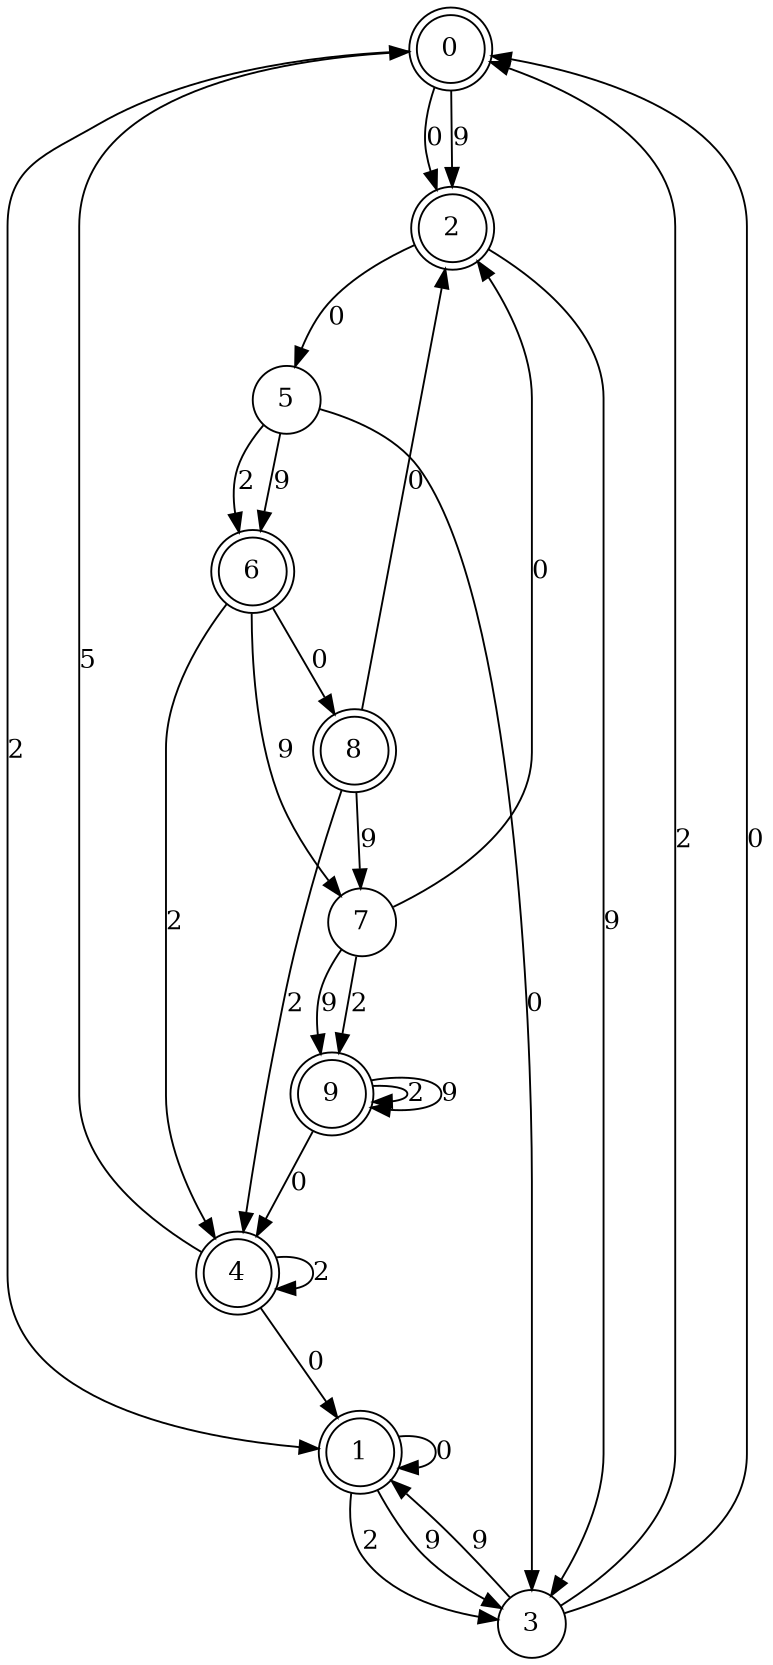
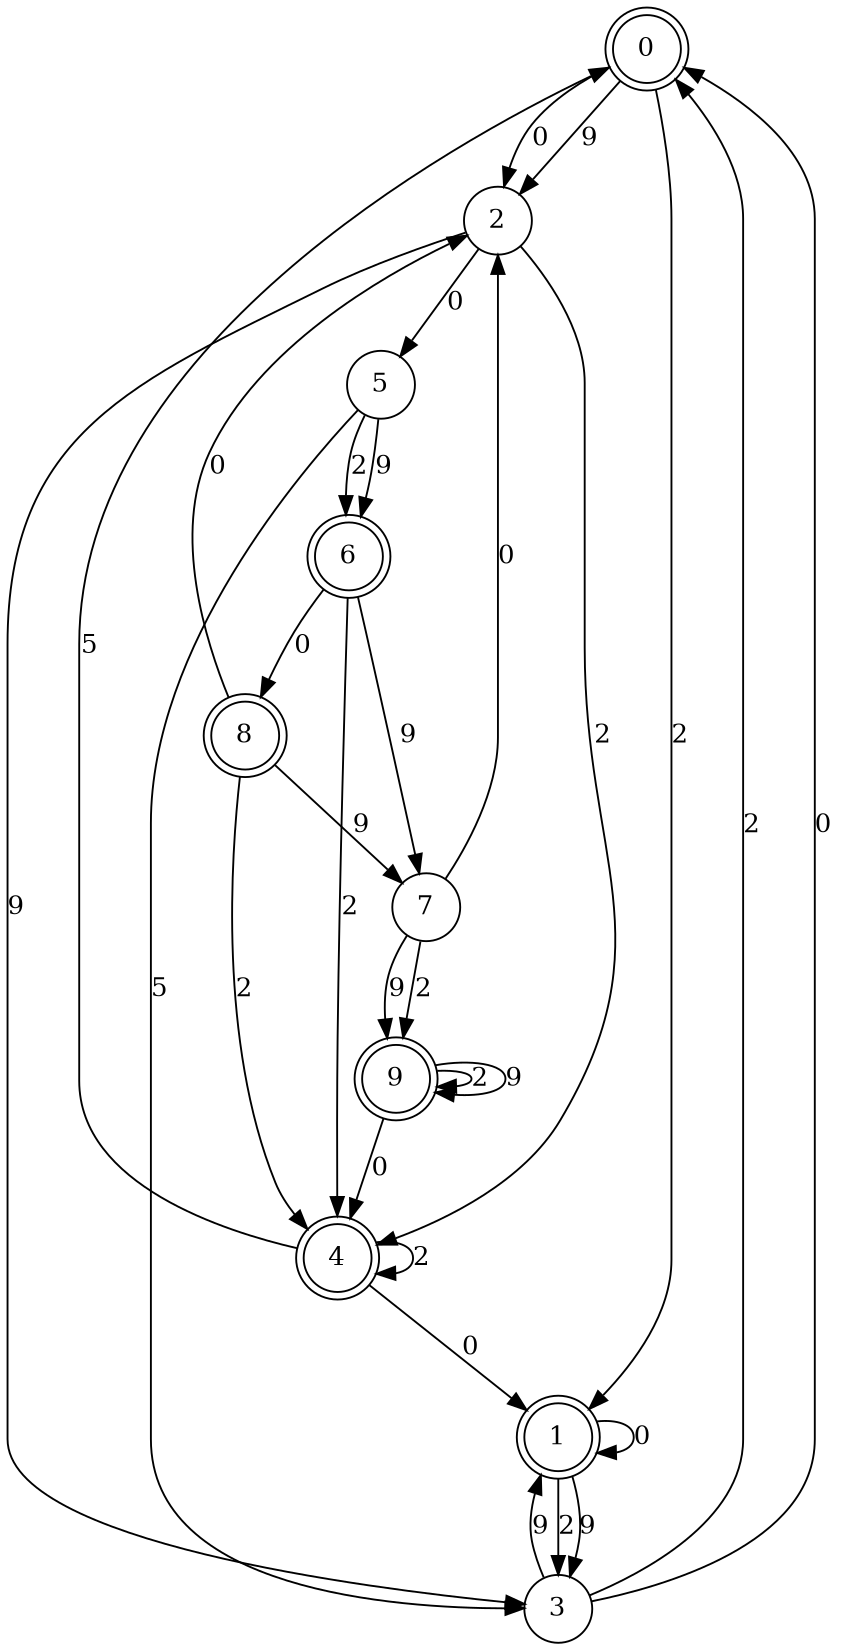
(453, 228) -> (498, 221)
none -> (596, 783)
(536, 1004) -> (160, 989)
